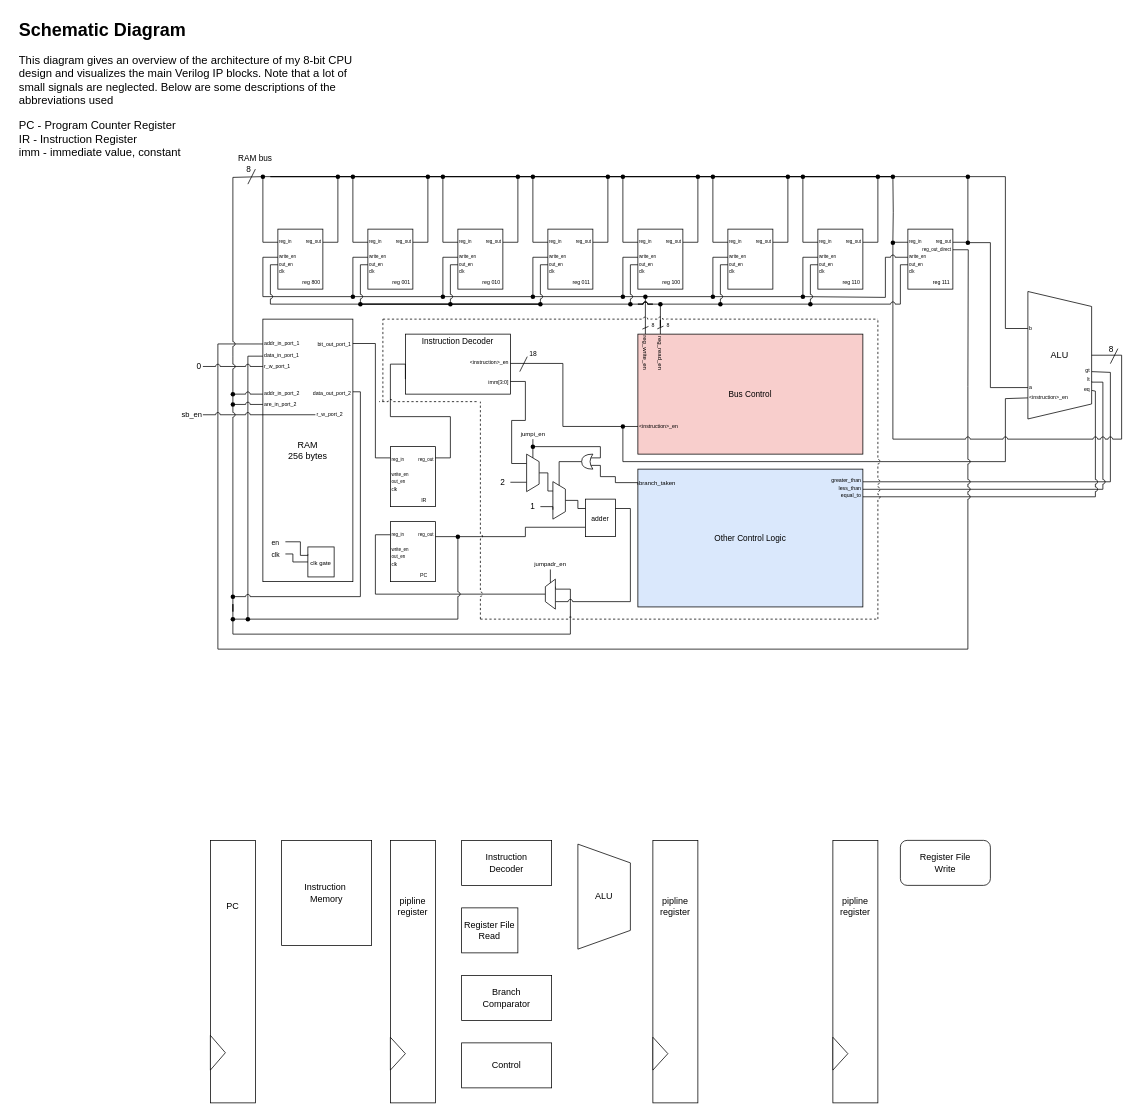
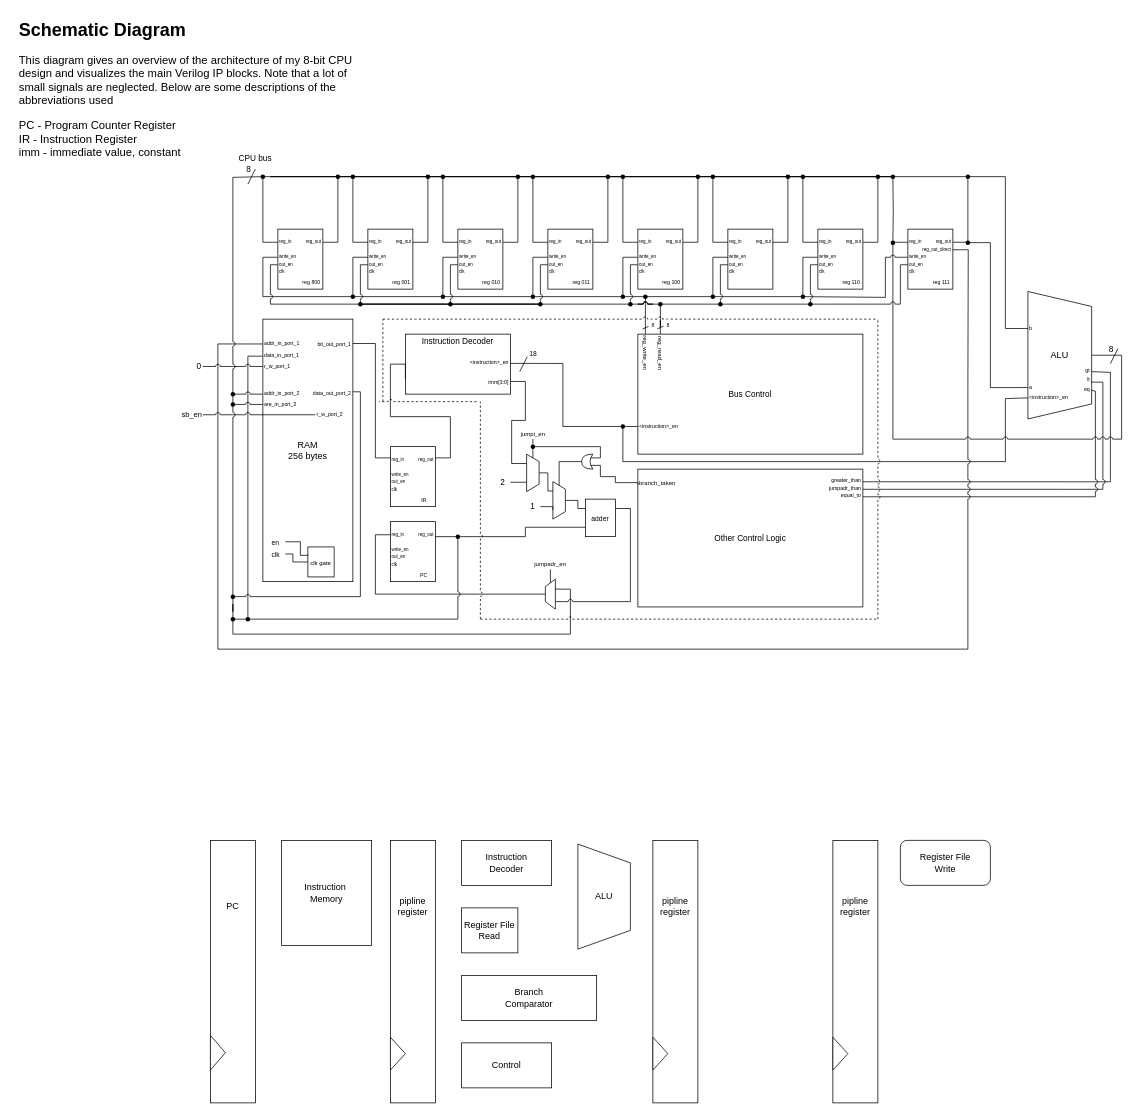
(255, 158) -> (255, 158)
(750, 394) -> (750, 394)
(842, 487) -> (840, 487)
(750, 538) -> (750, 538)
(507, 998) -> (529, 998)
